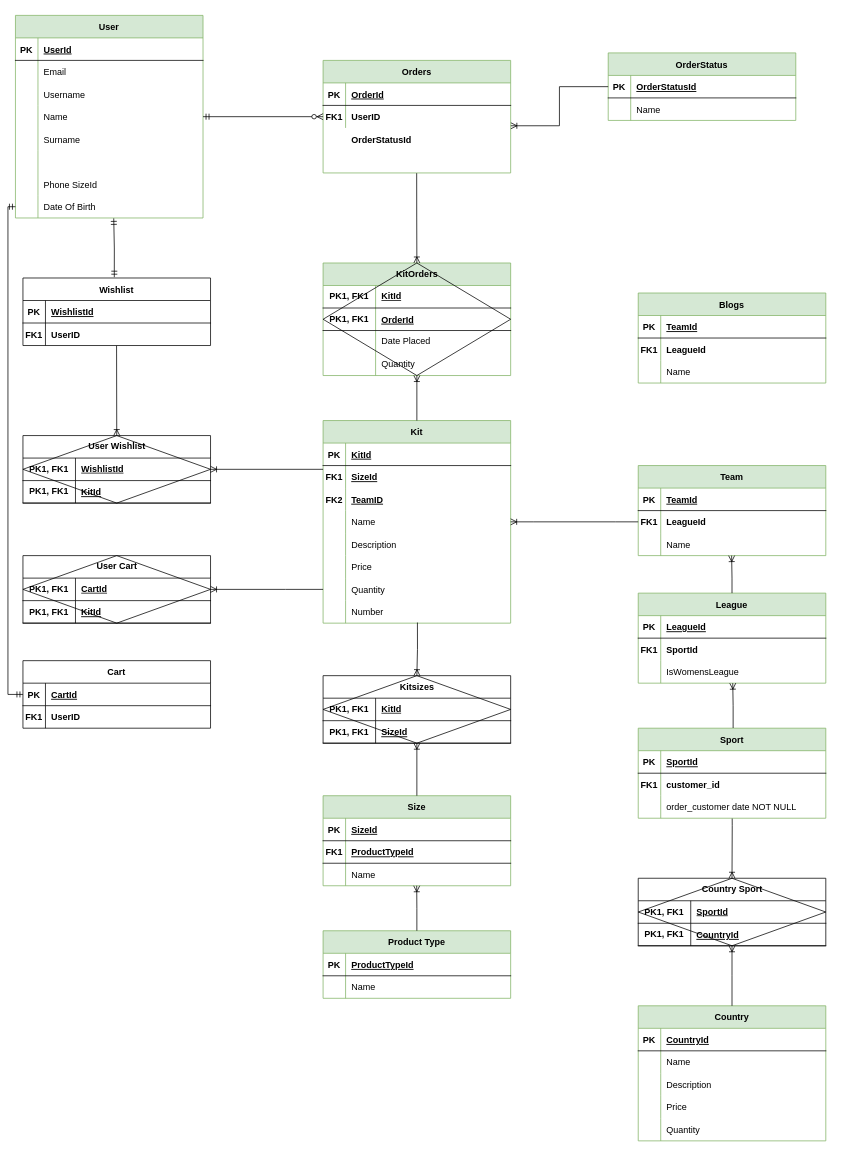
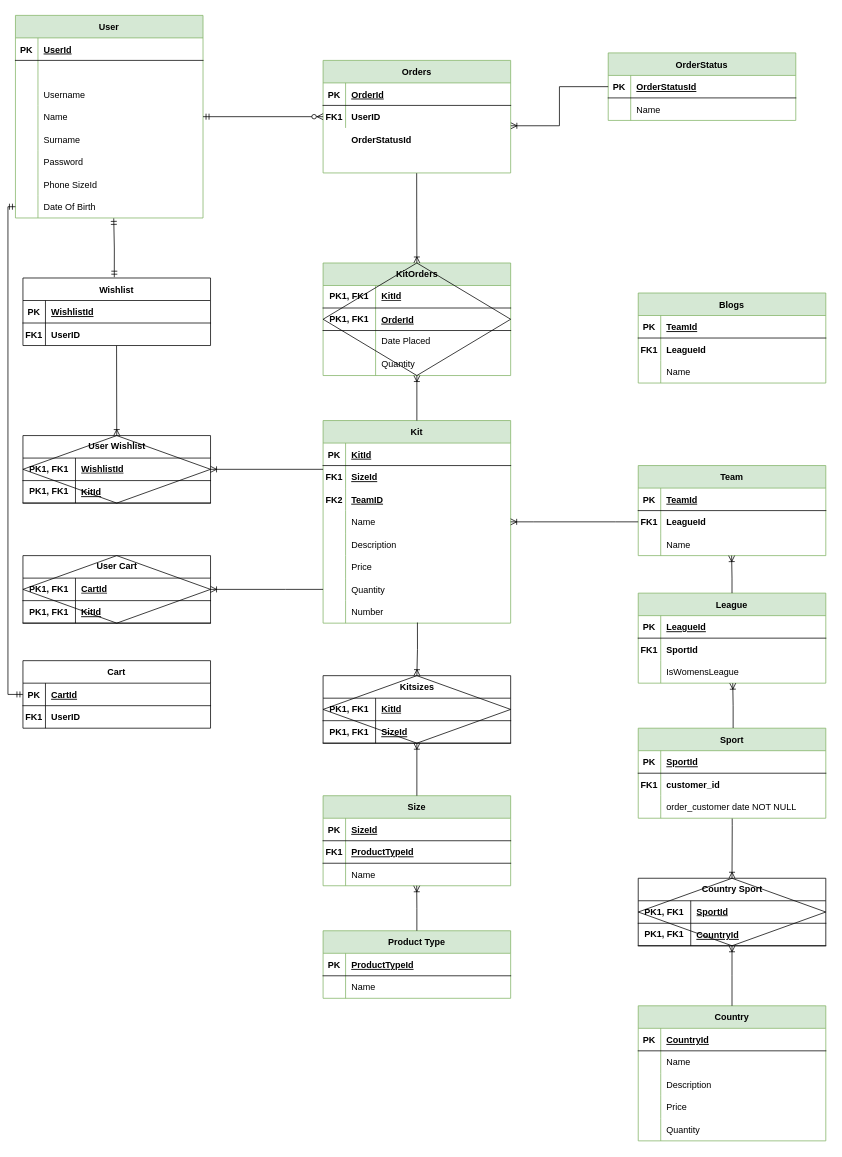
(120, 72) -> none
none -> (120, 162)
